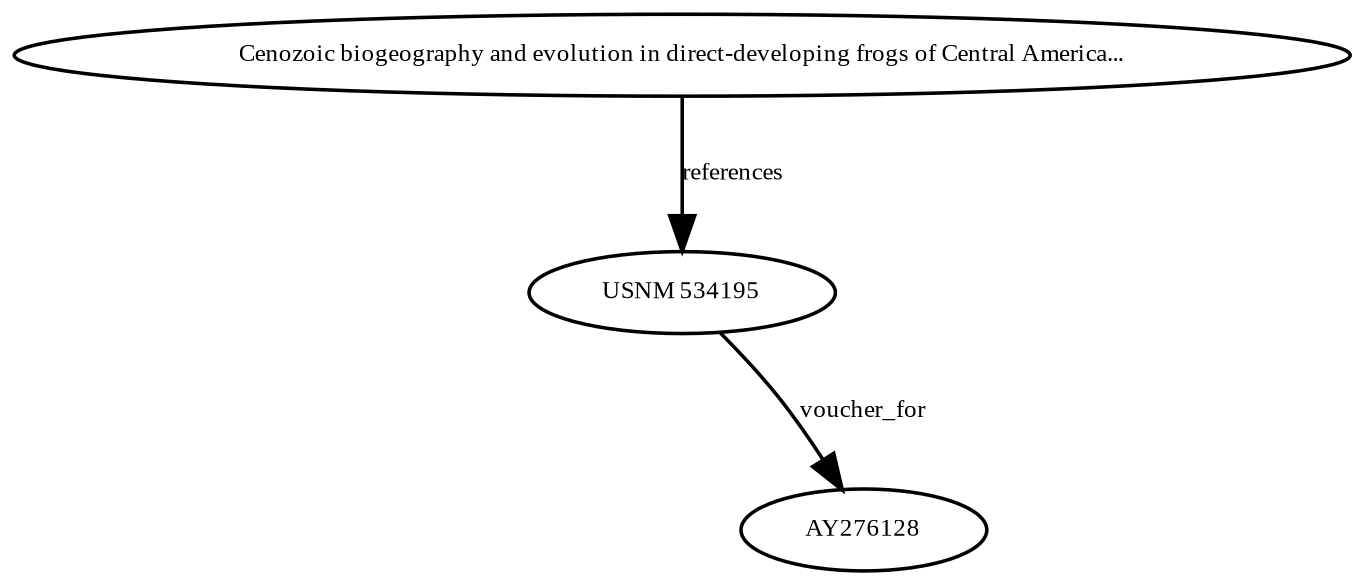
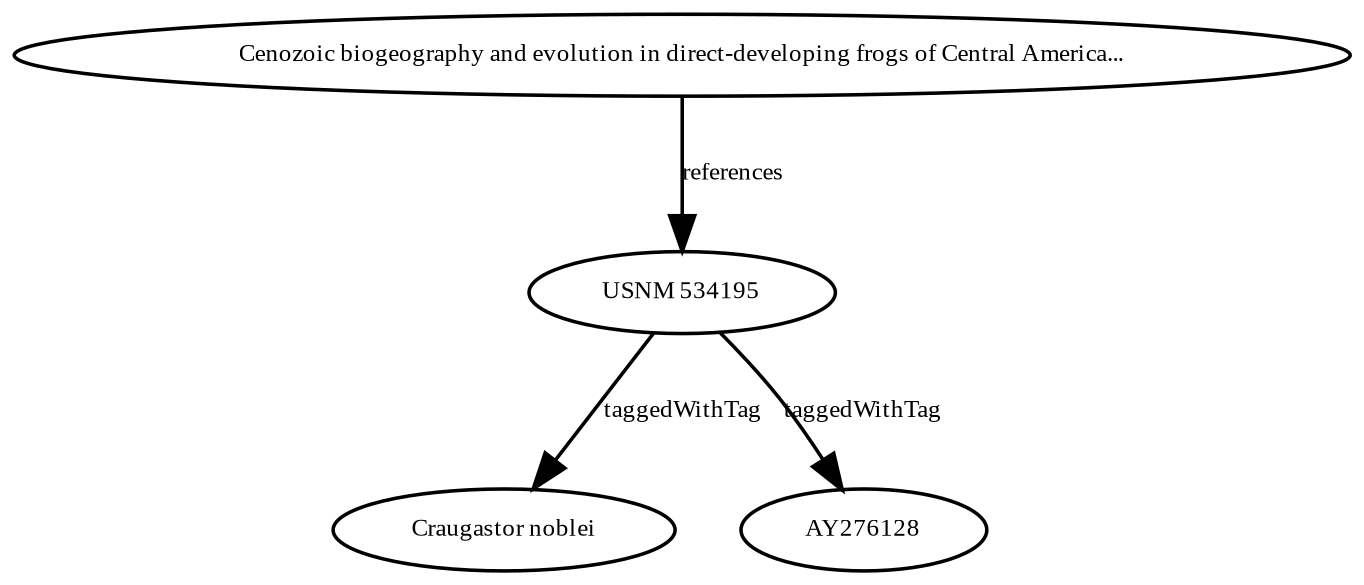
(864, 411) -> (864, 411)
none -> (504, 530)
